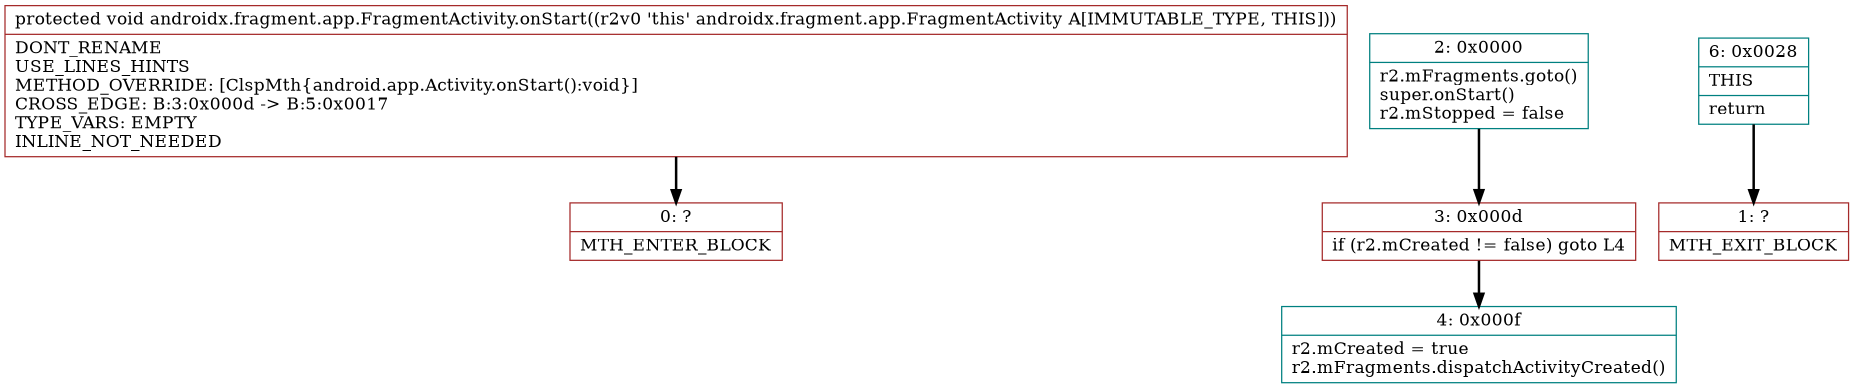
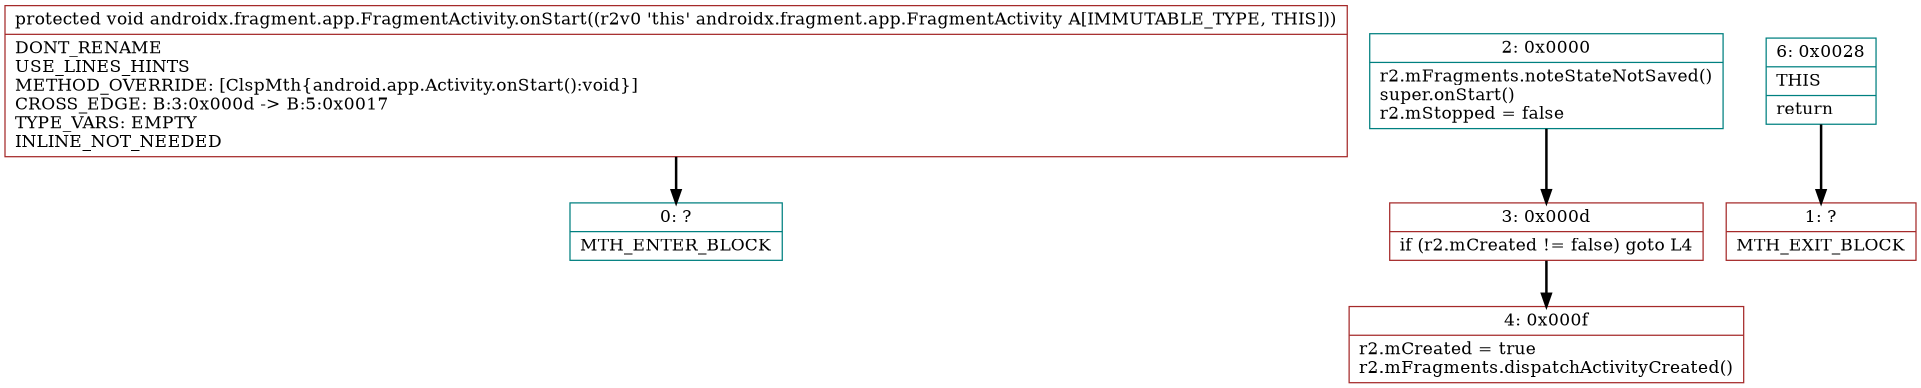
(1479, 76) -> (1546, 76)
(676, 232) -> (676, 232)
(1479, 345) -> (1546, 345)
